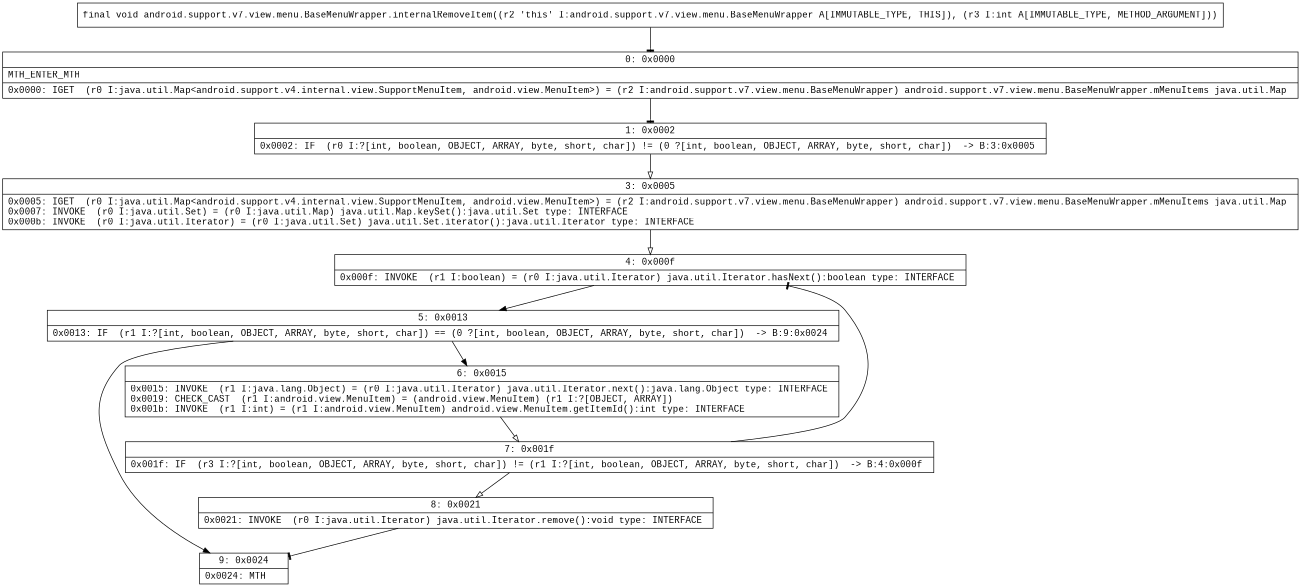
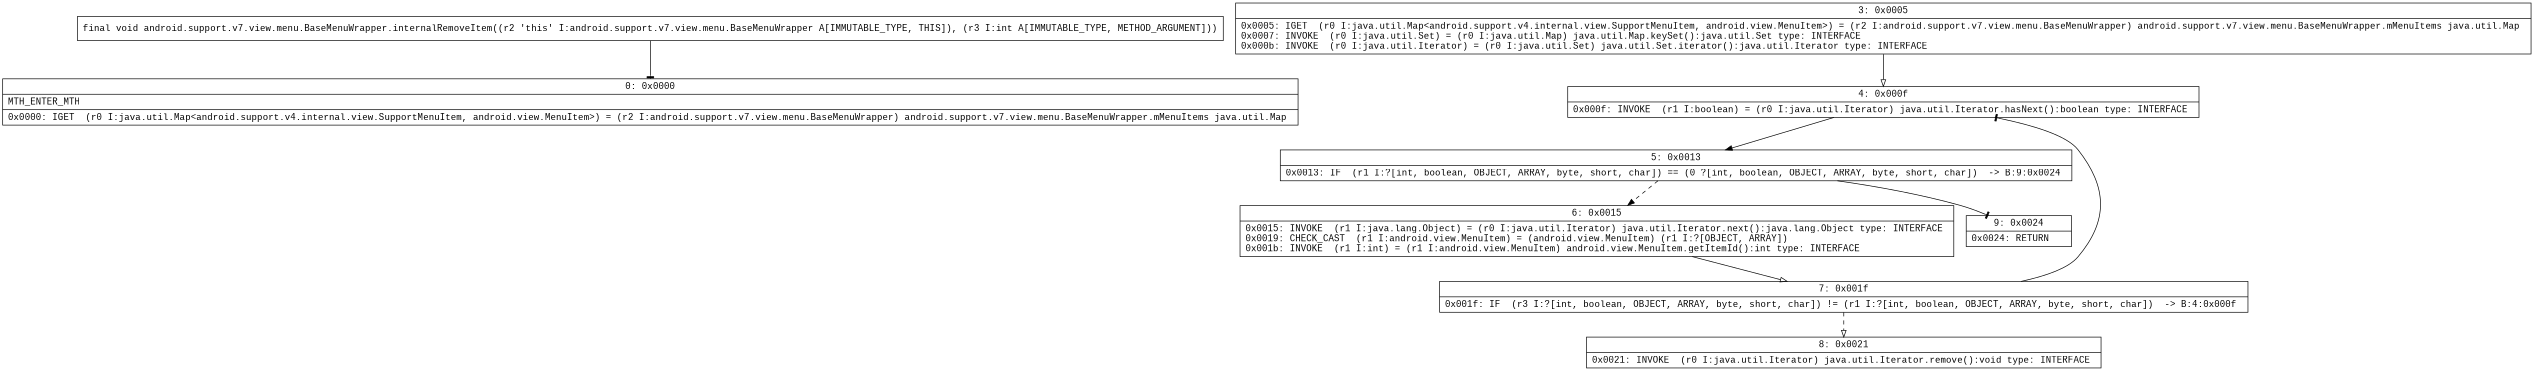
(650, 139) -> none
(458, 351) -> (1645, 191)
(99, 418) -> (1912, 194)
(495, 483) -> (1844, 321)
(345, 542) -> none
(244, 576) -> (2019, 238)
